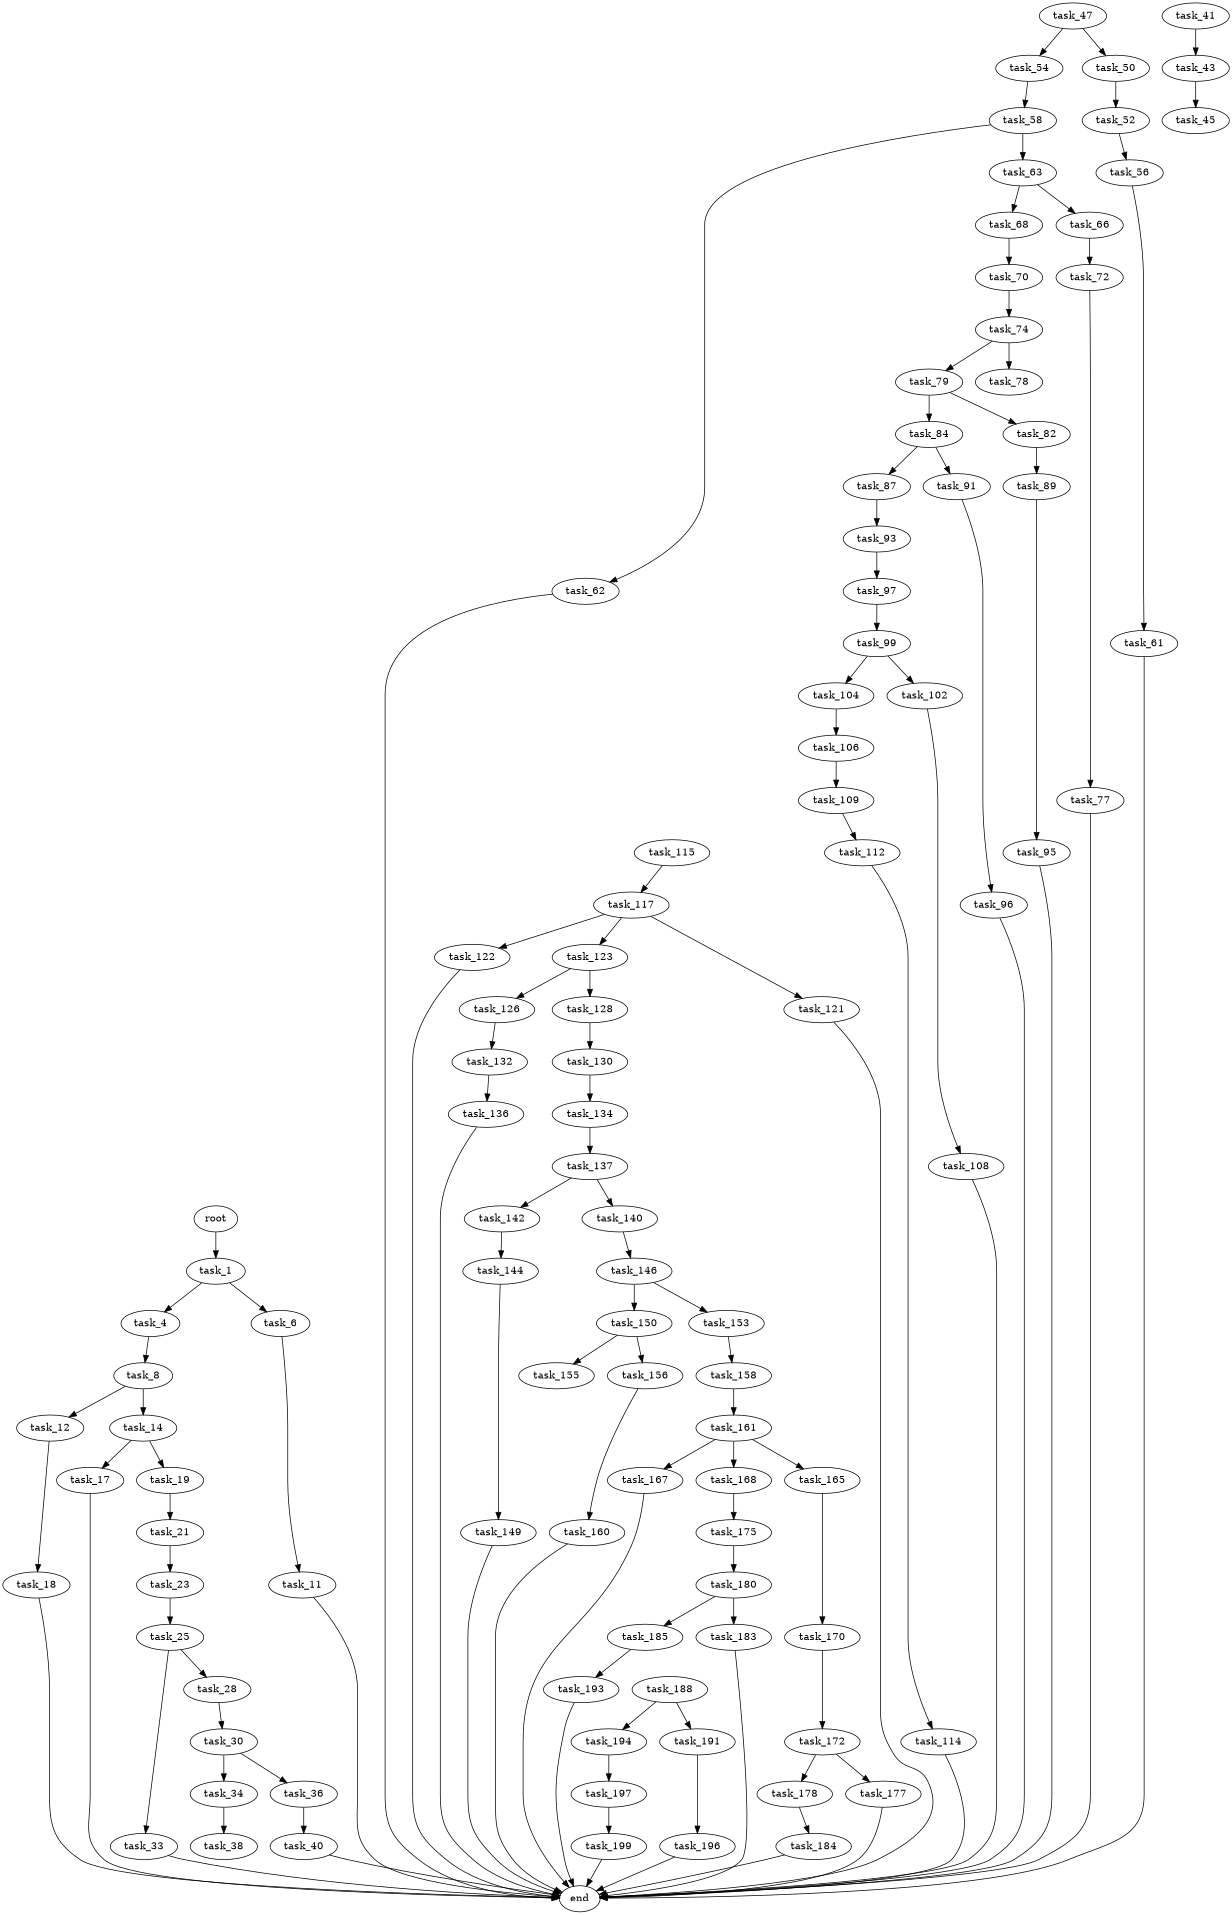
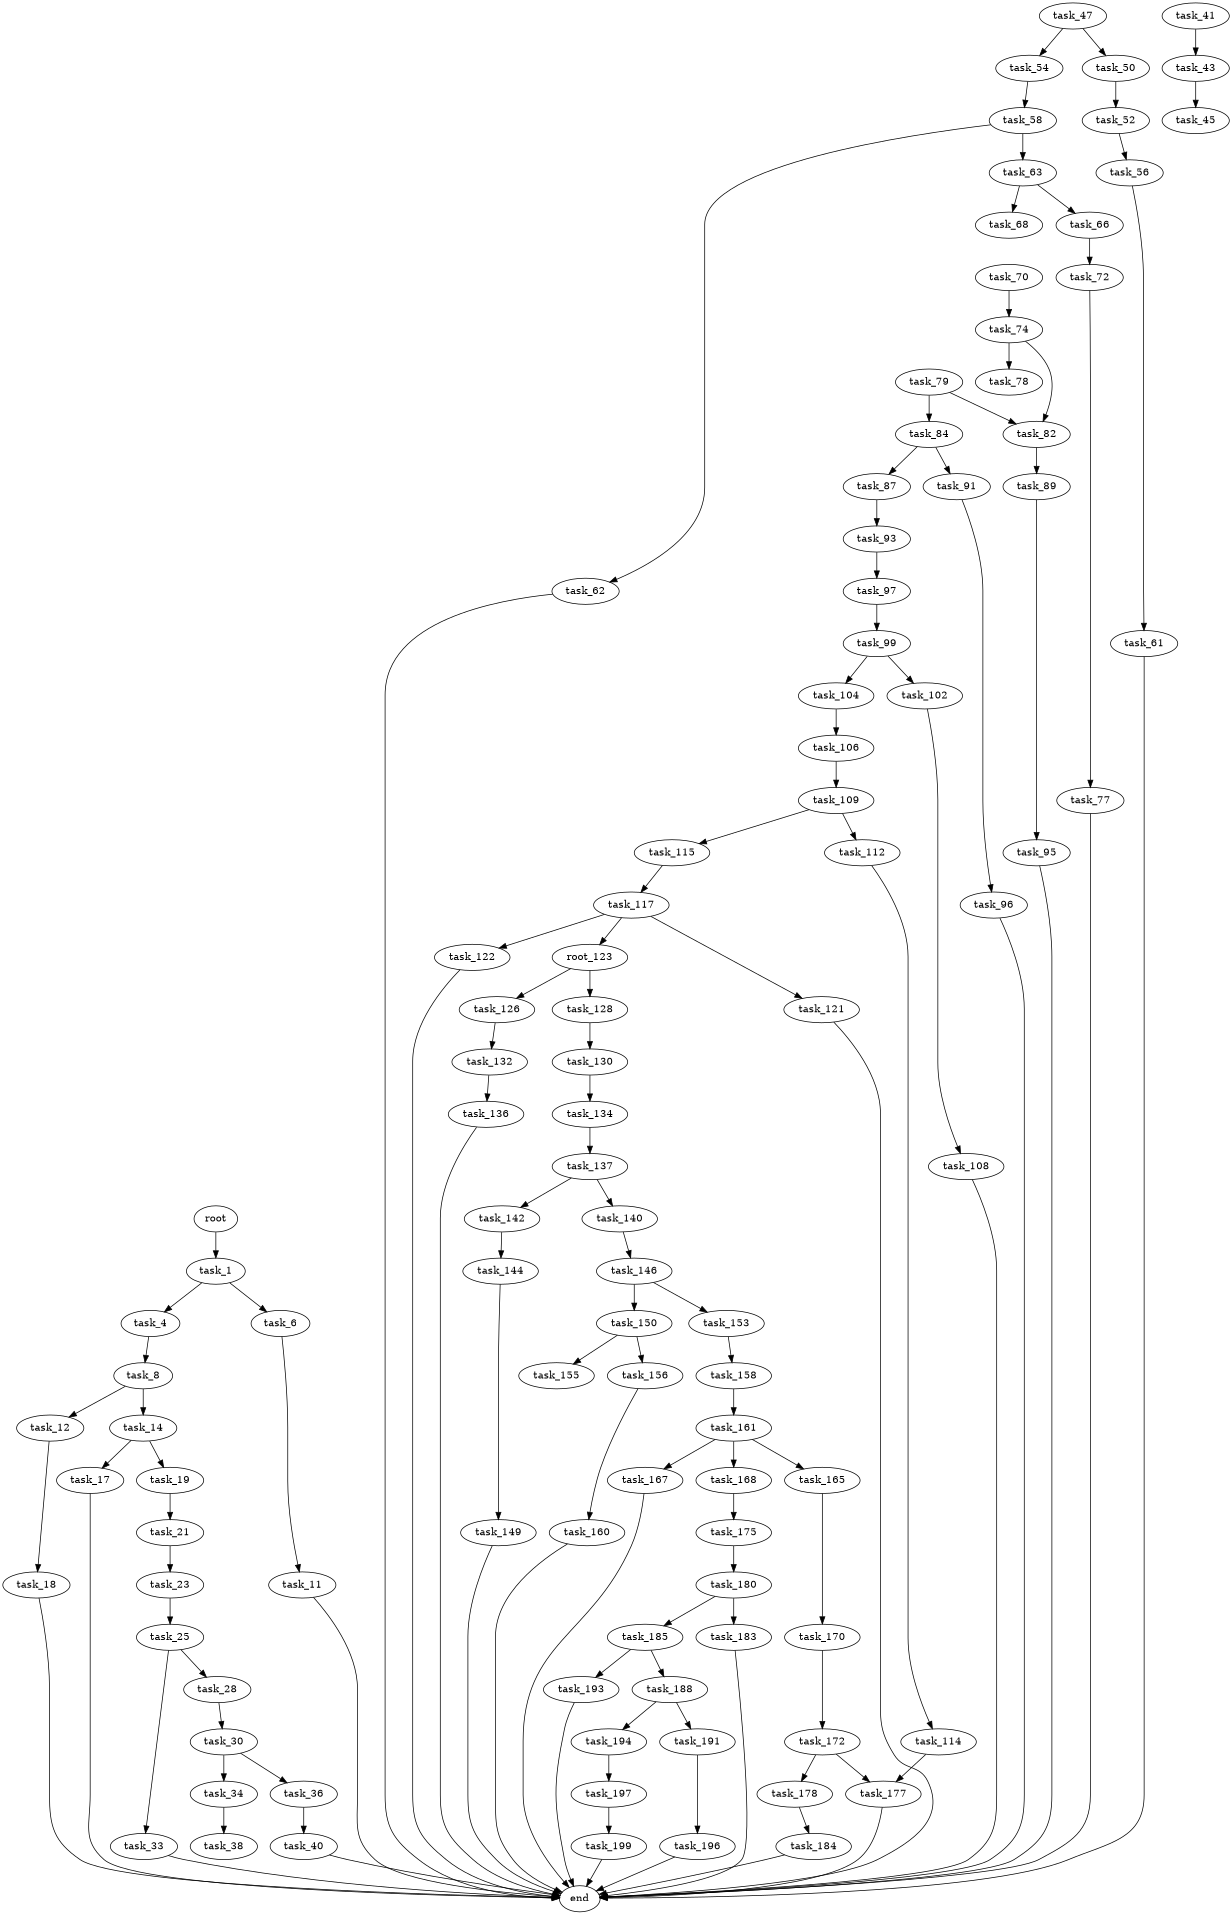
(1009, 248) -> none
(972, 354) -> (1051, 374)
none -> (758, 826)
(590, 957) -> (590, 957)
none -> (656, 1660)
(948, 1861) -> (916, 1764)
